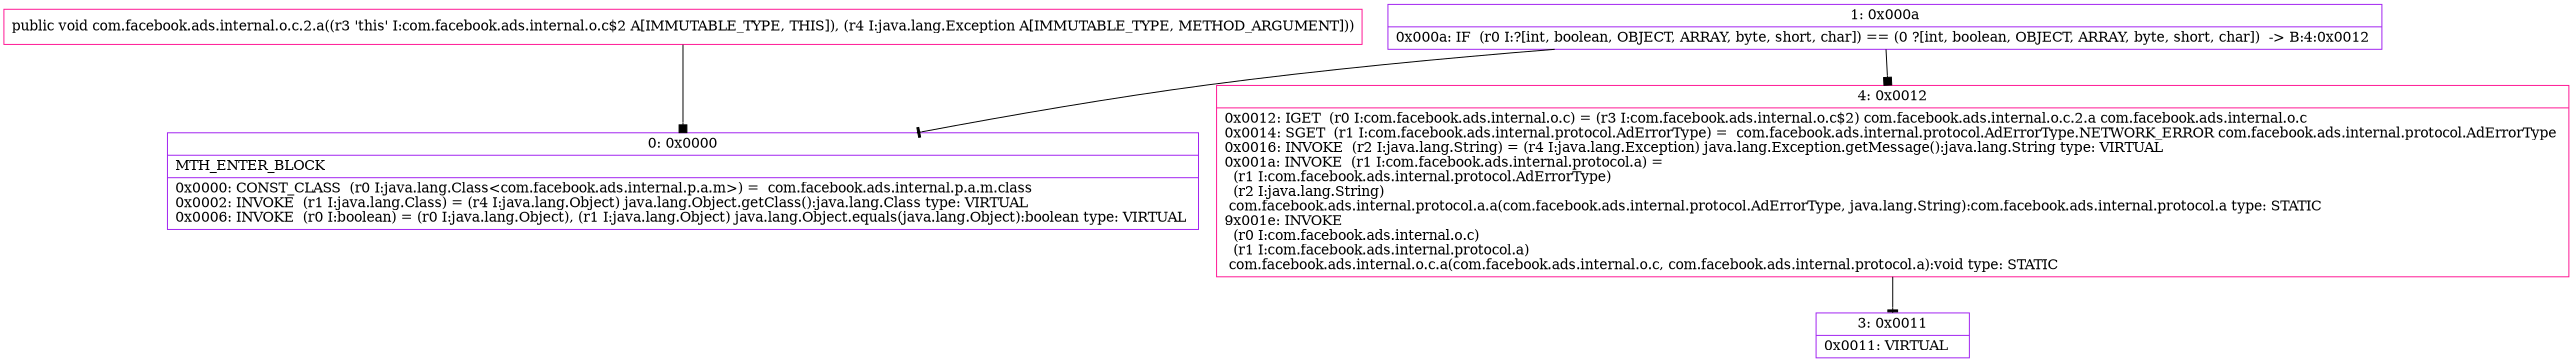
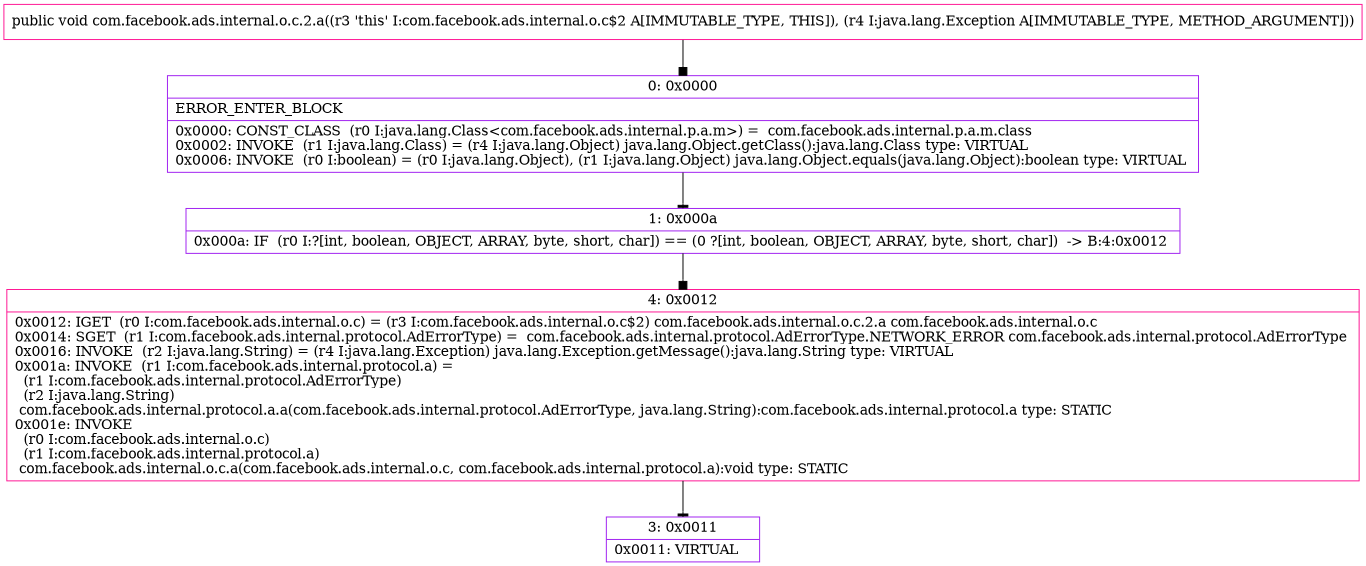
(1237, 81) -> (683, 188)
(250, 166) -> (259, 109)
(1288, 221) -> (78, 425)
